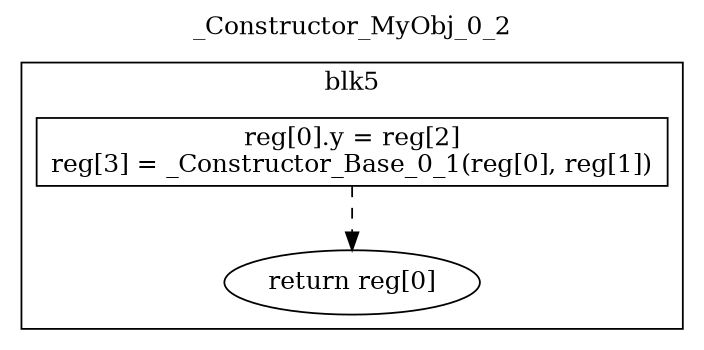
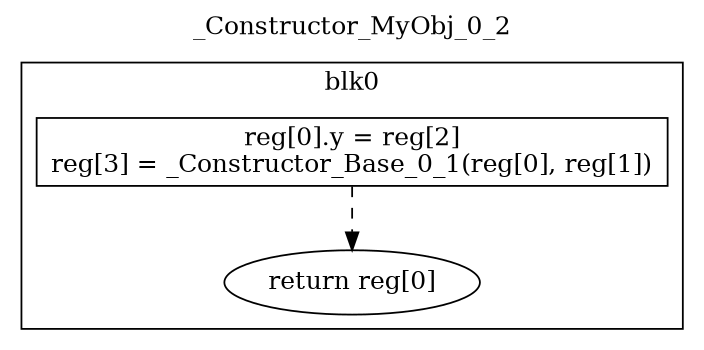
(352, 83) -> (352, 83)
